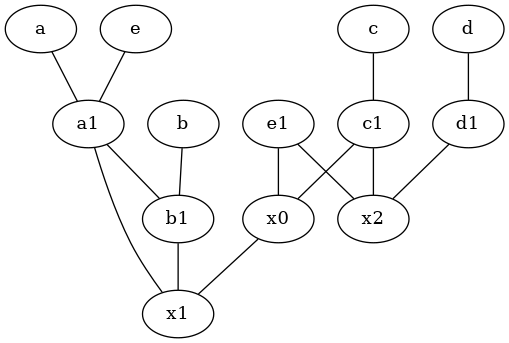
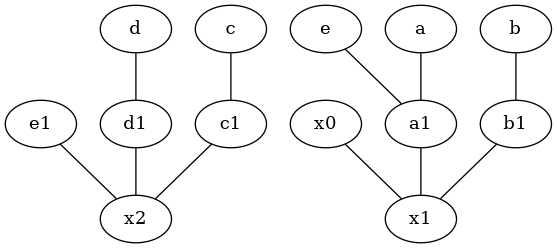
(332, 166) -> none
(133, 172) -> none
(278, 172) -> none
